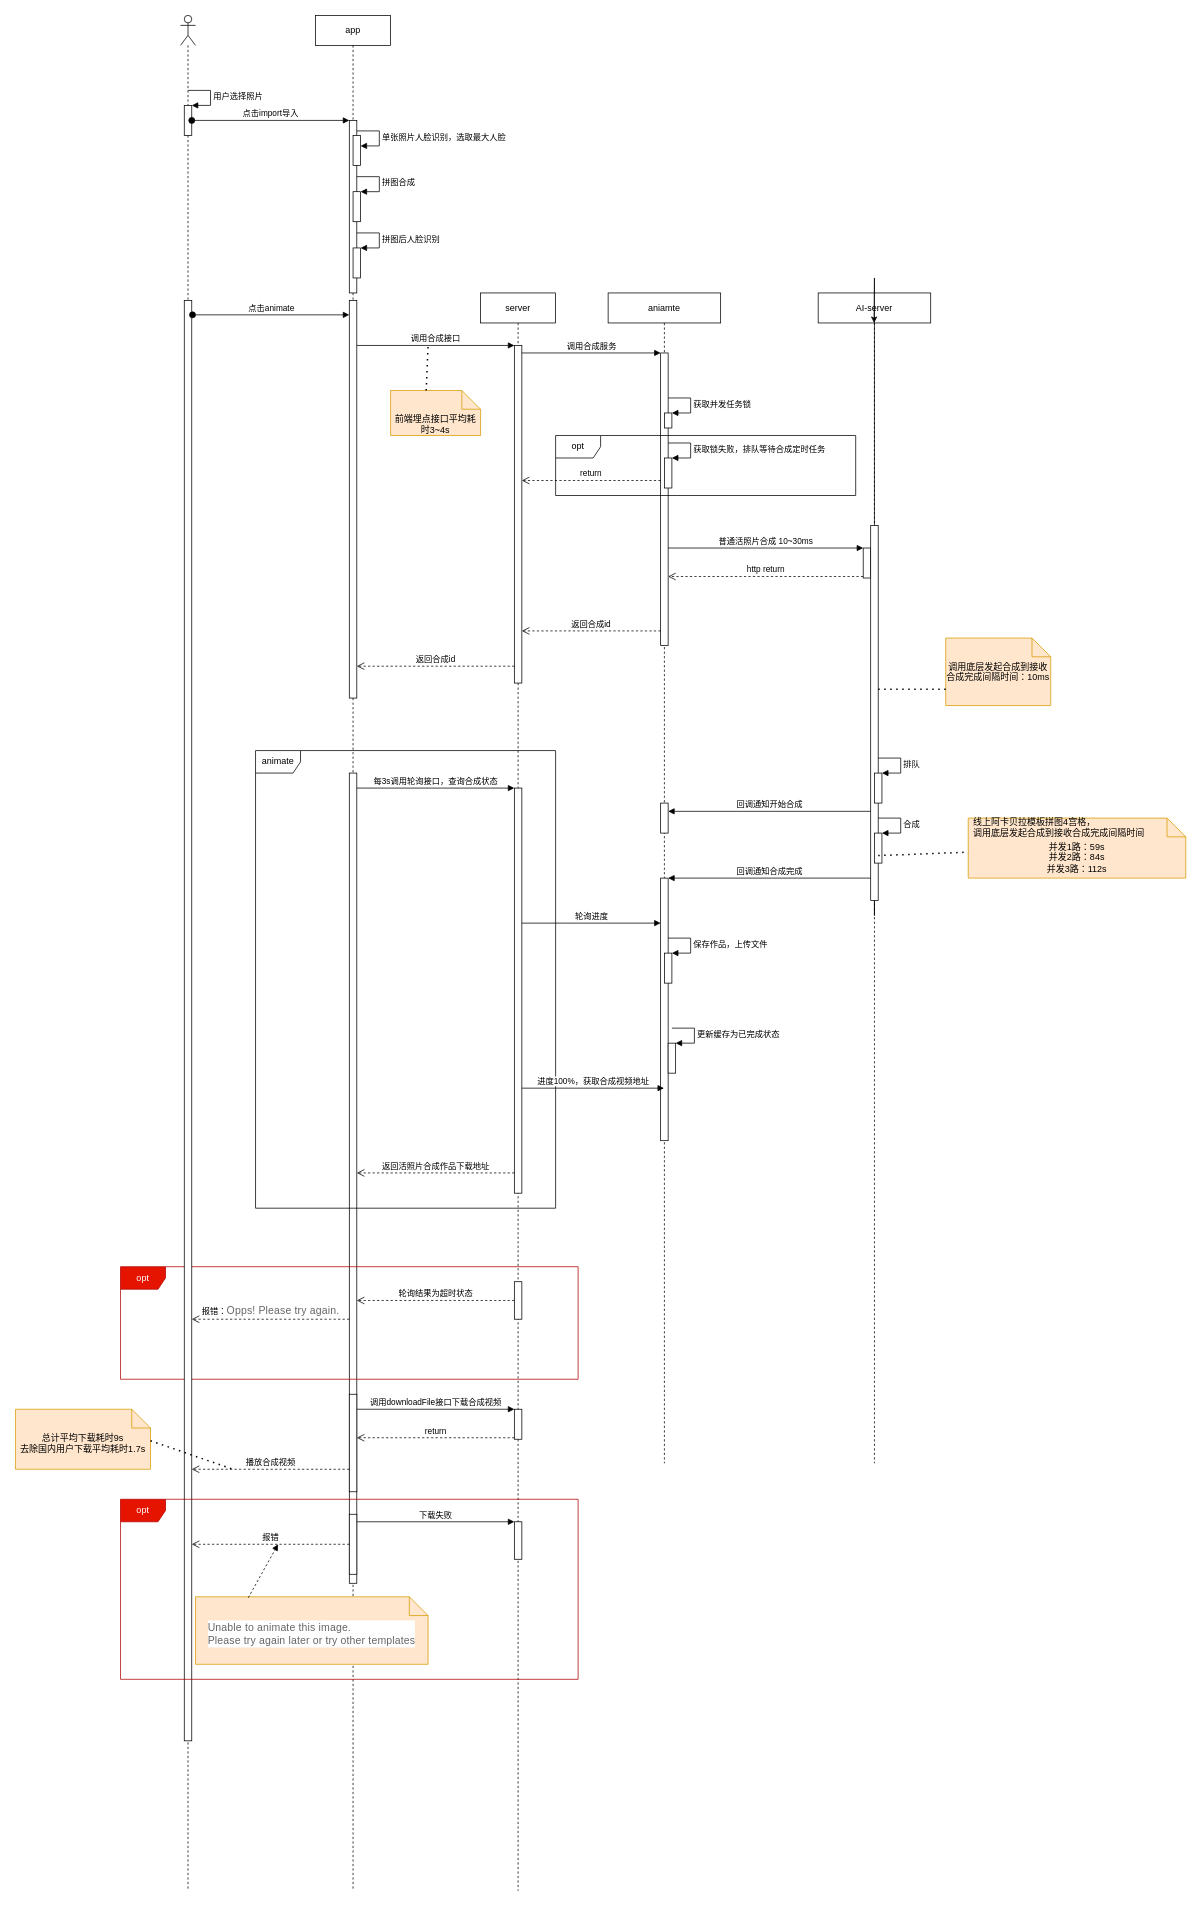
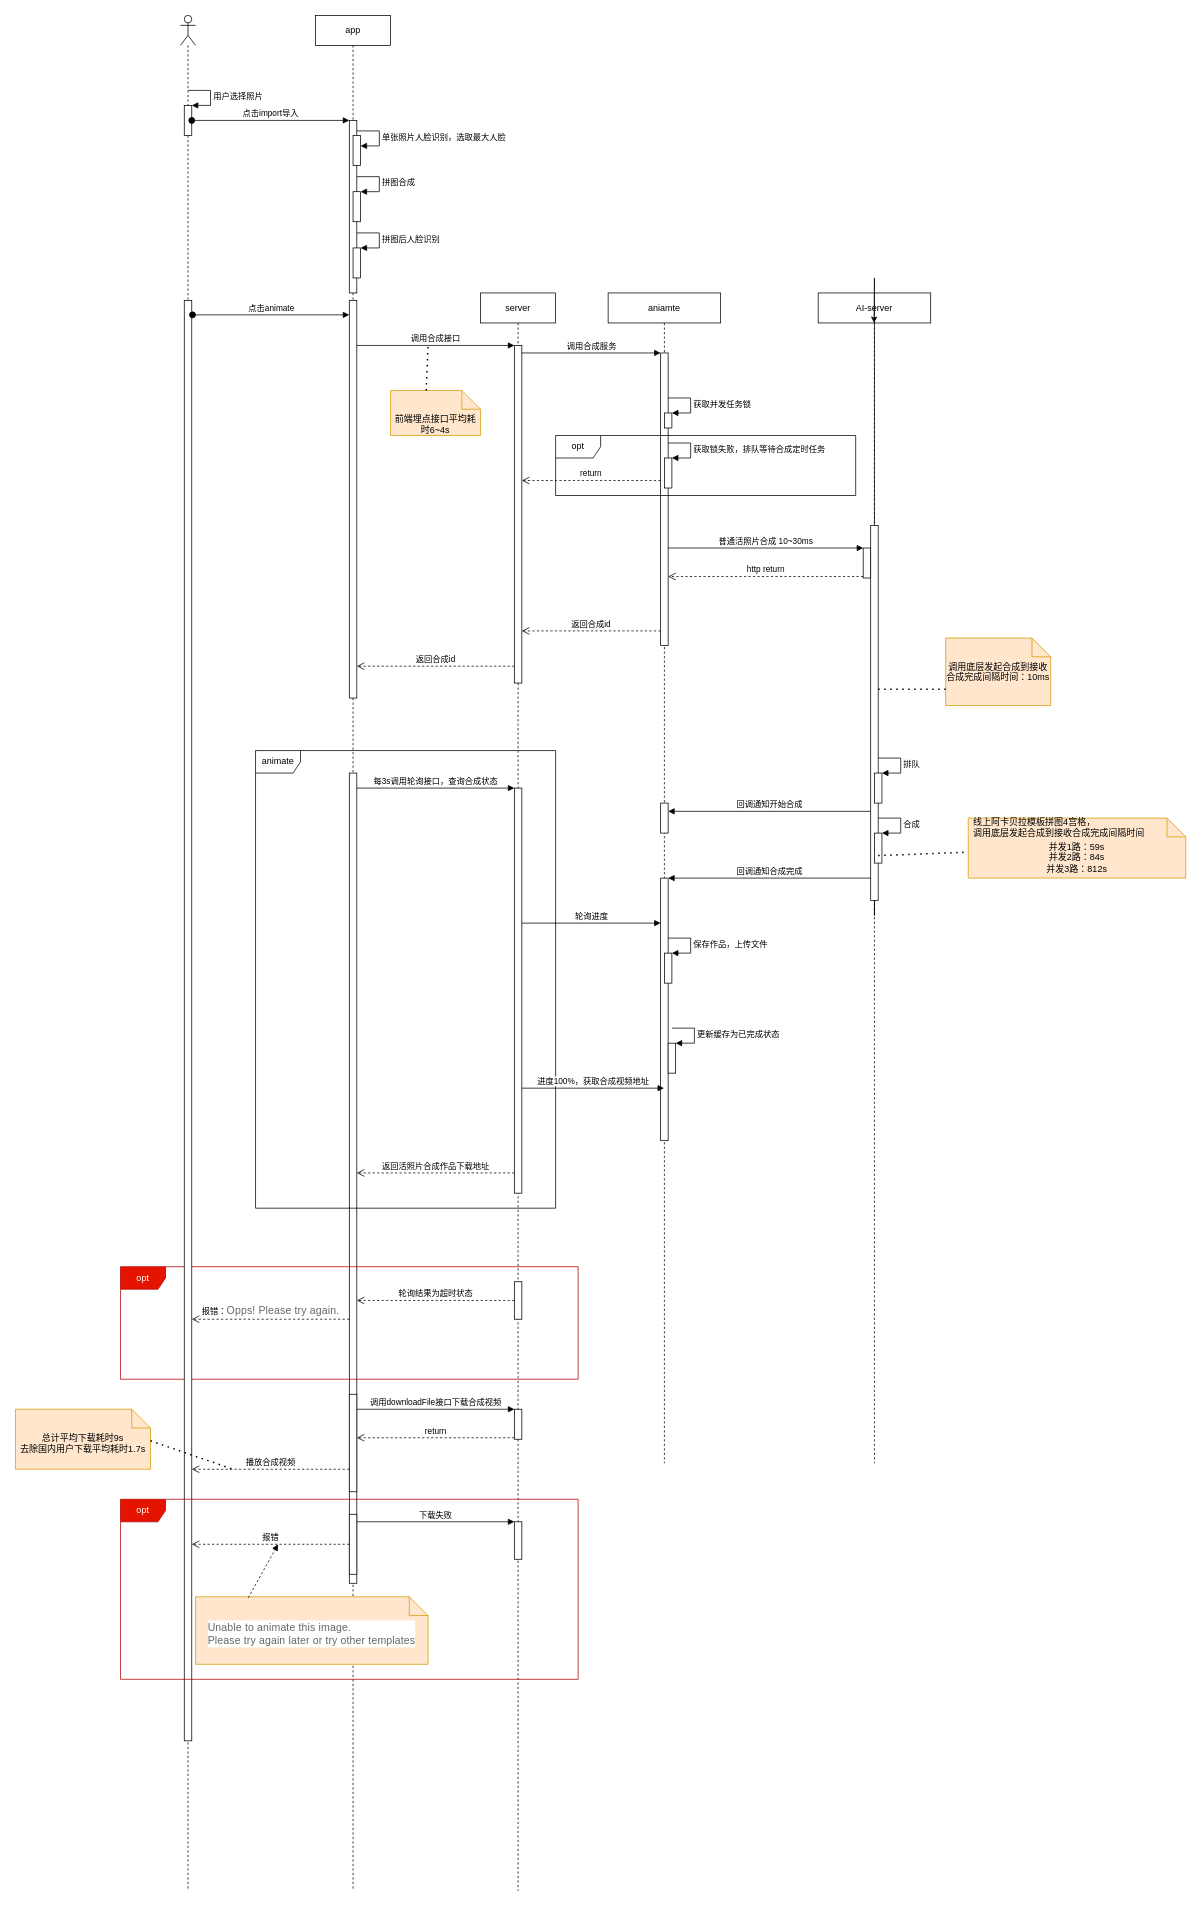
(435, 425) -> (435, 425)
(1077, 858) -> (1077, 858)
